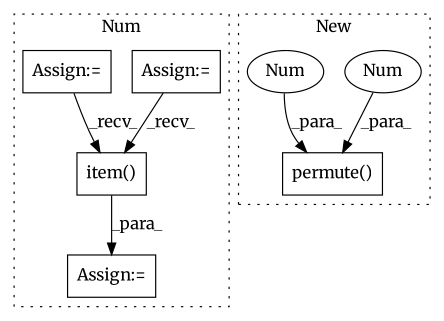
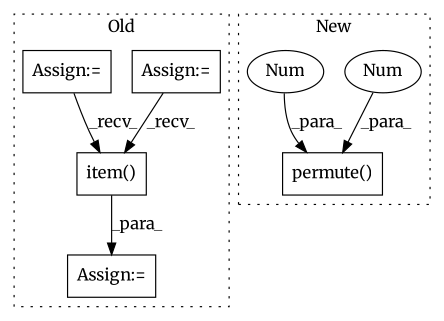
(122, 28) -> (122, 28)
